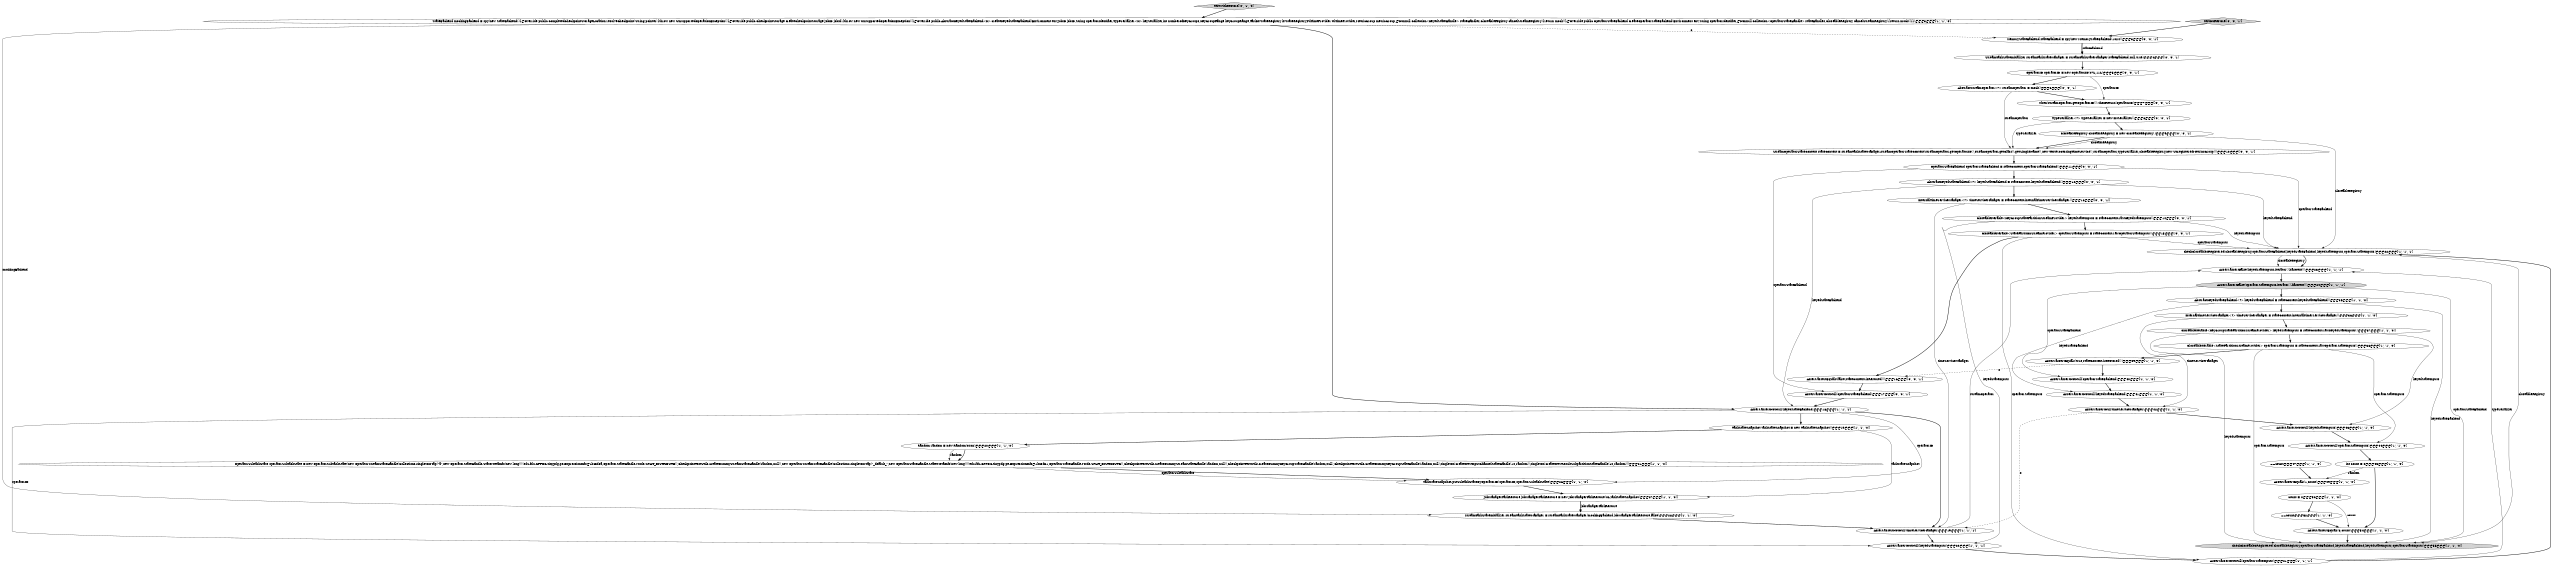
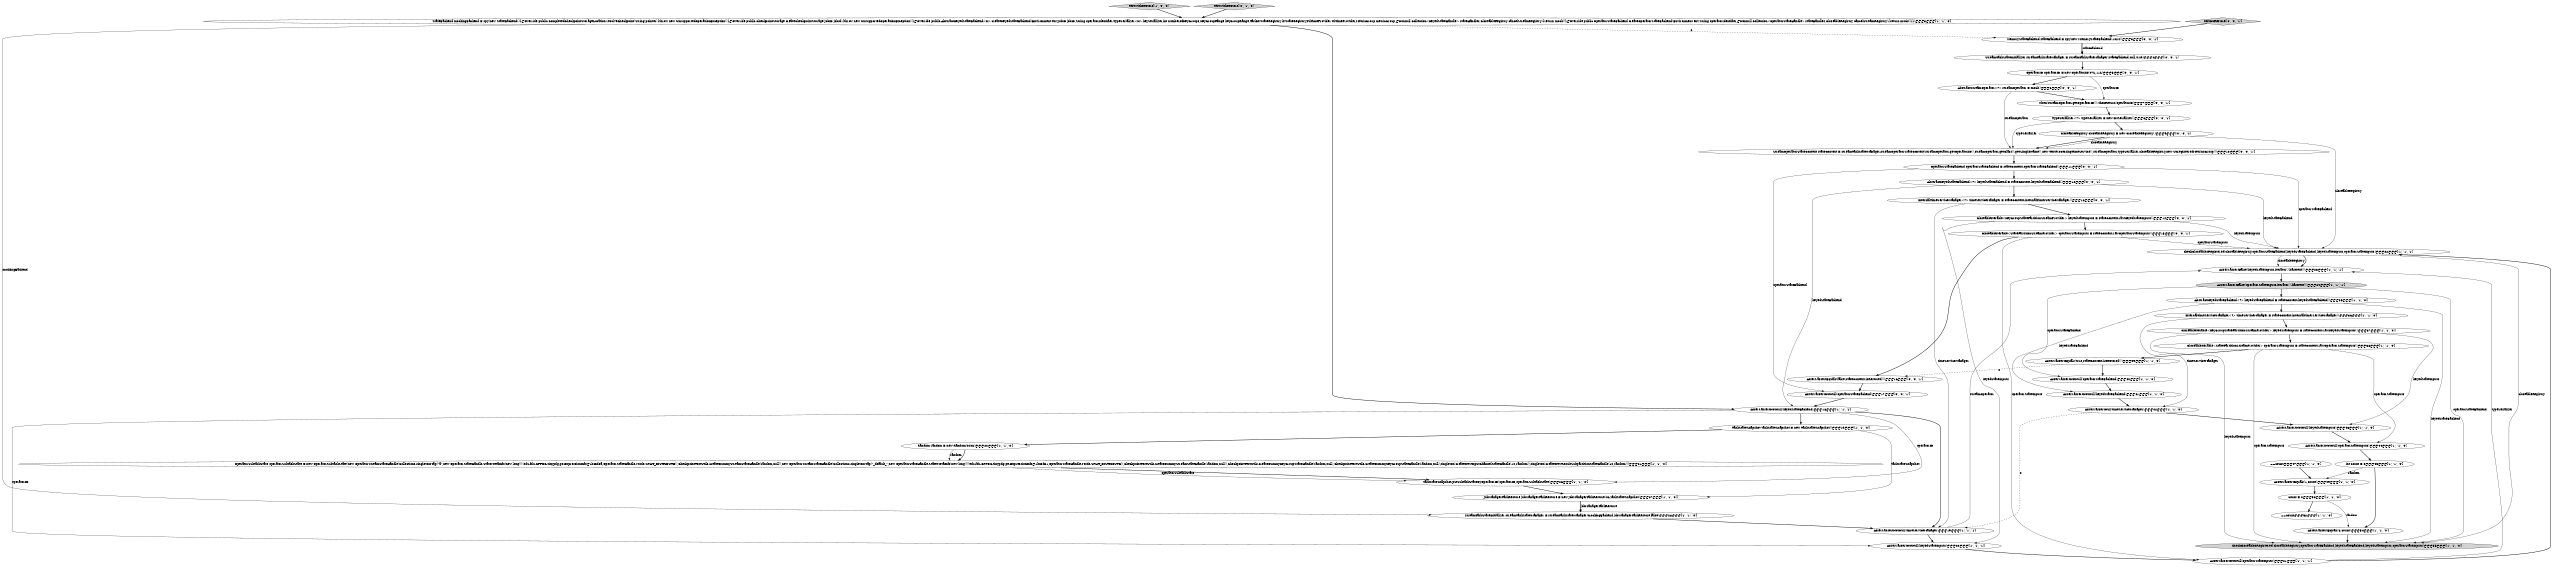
none -> (1149, 6)
none -> (2315, 489)
(2351, 516) -> (2351, 516)
(2326, 523) -> none
